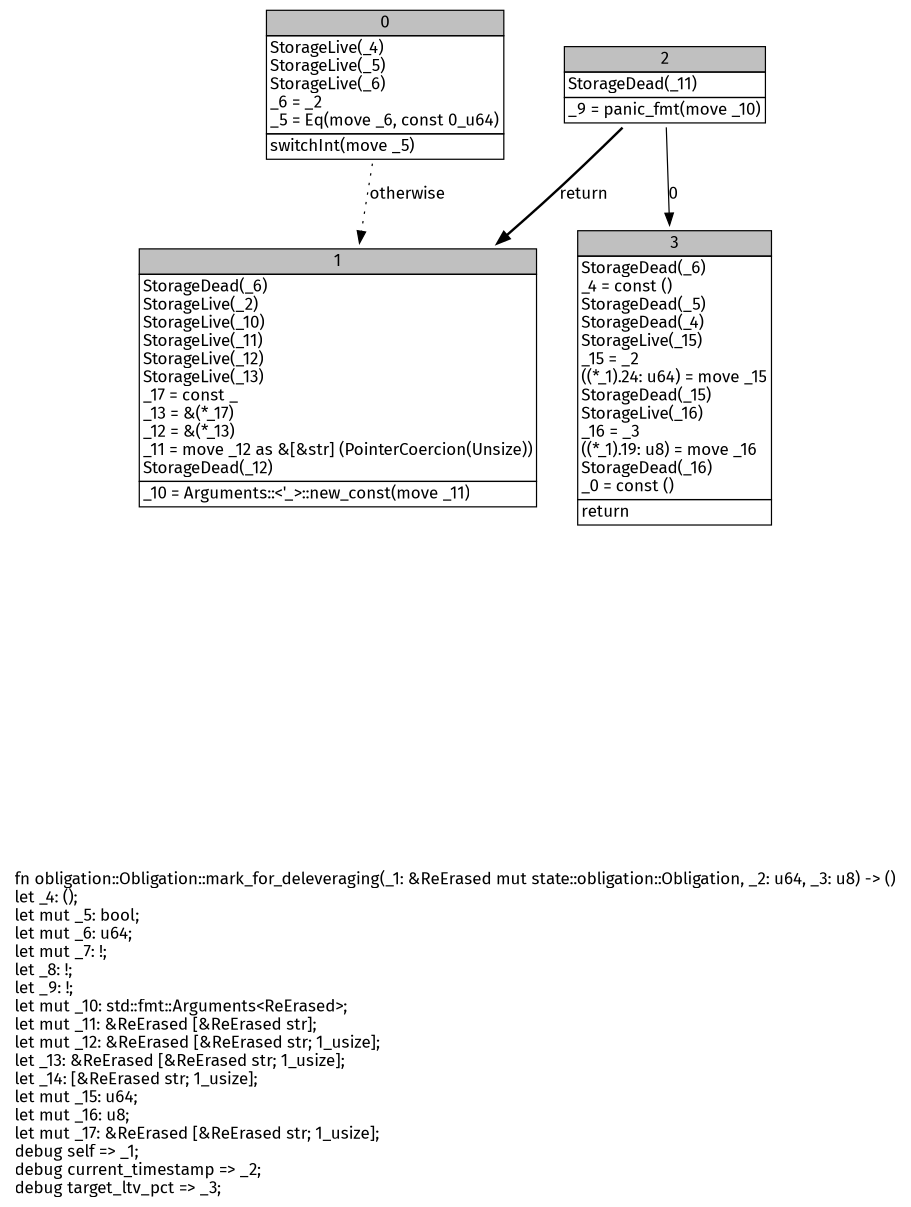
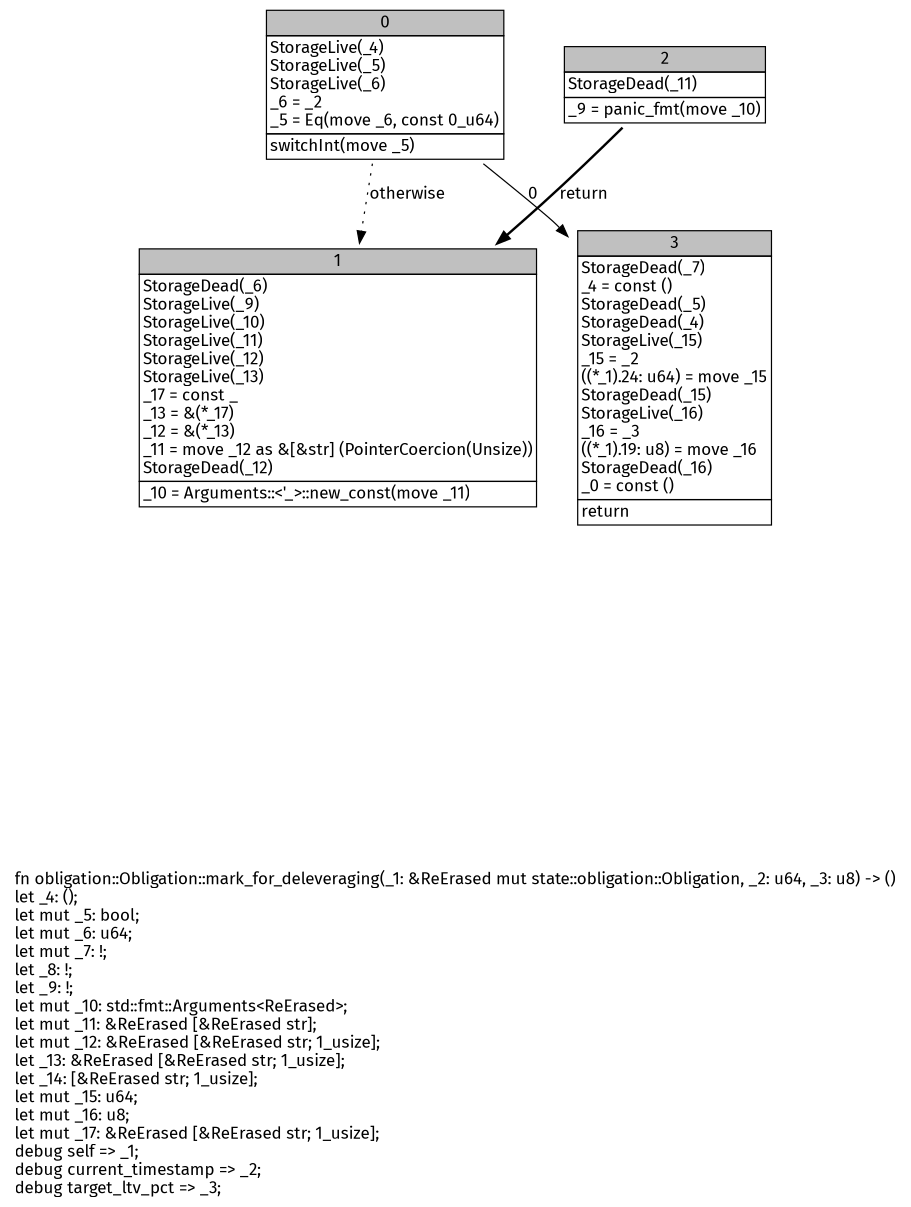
(668, 170) -> (522, 195)
(644, 268) -> (644, 268)
(201, 305) -> (202, 305)
